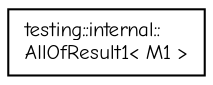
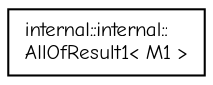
(107, 42) -> (107, 42)
